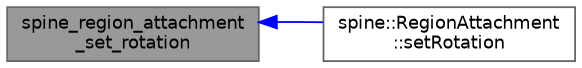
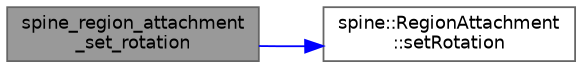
(300, 22) -> (282, 46)
